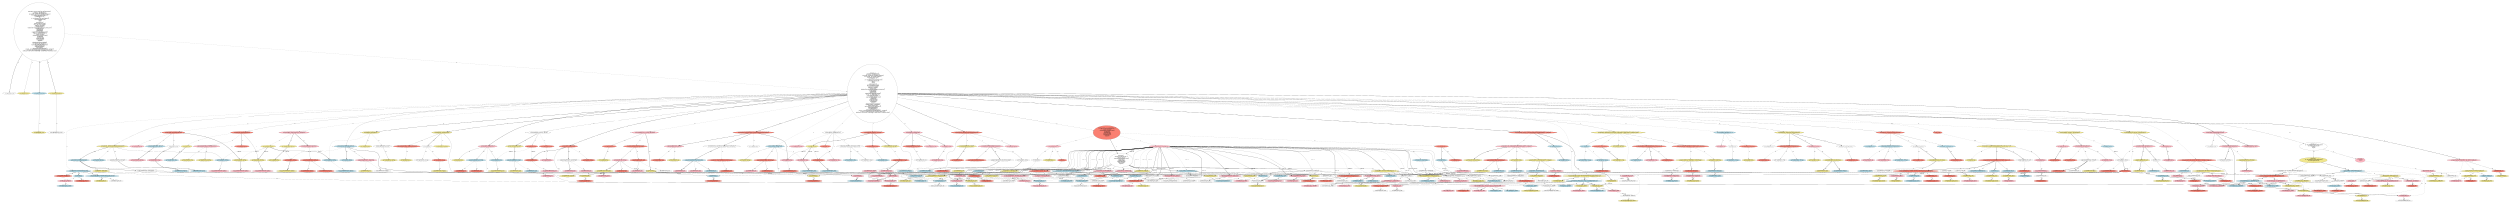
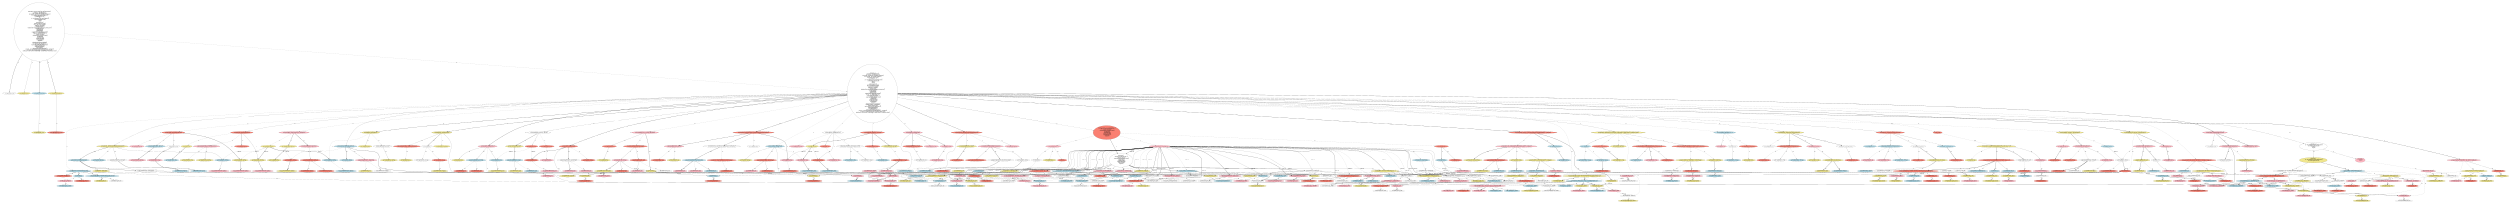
(56, 133) -> (56, 133)
(1515, 176) -> (1515, 176)
